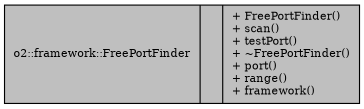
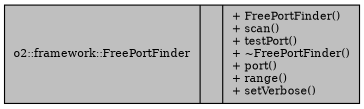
(274, 91) -> (274, 91)
